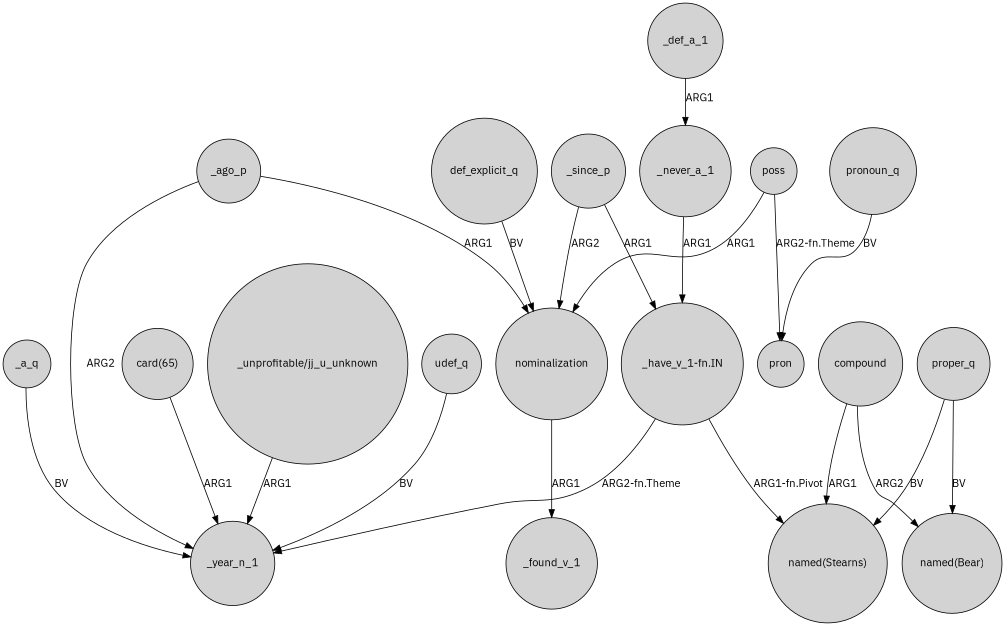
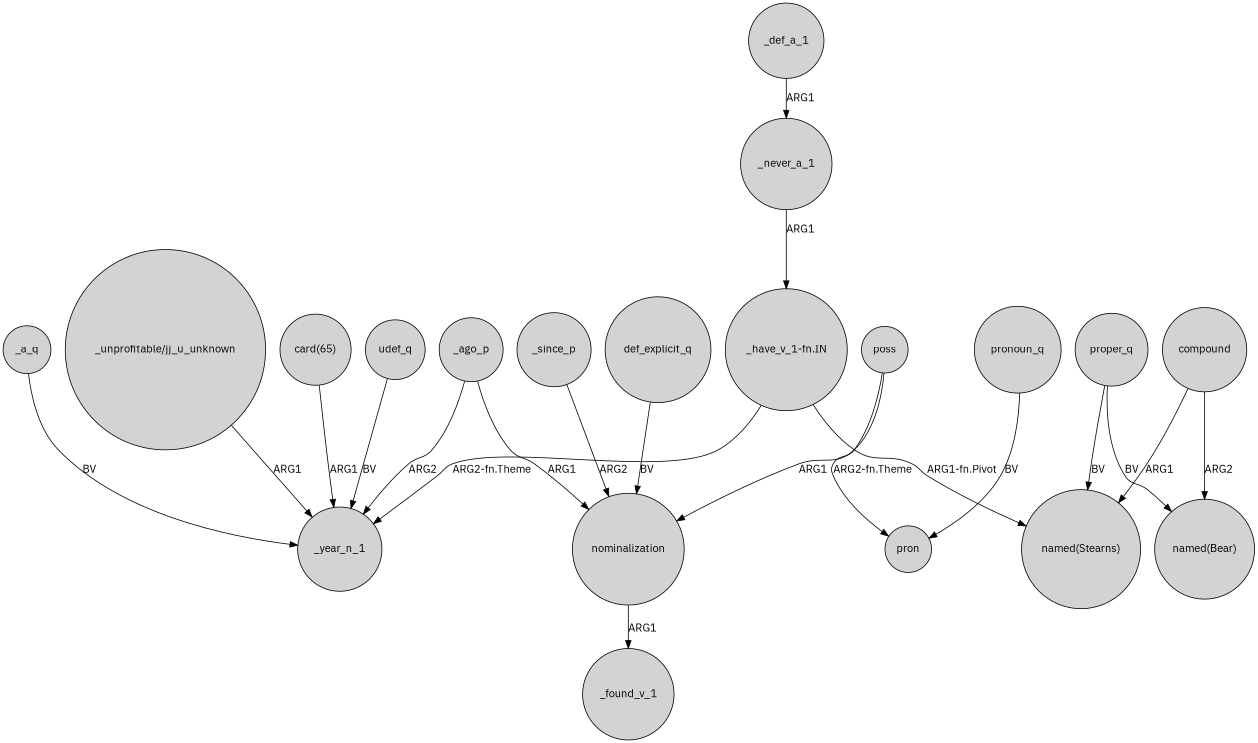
(627, 251) -> none
